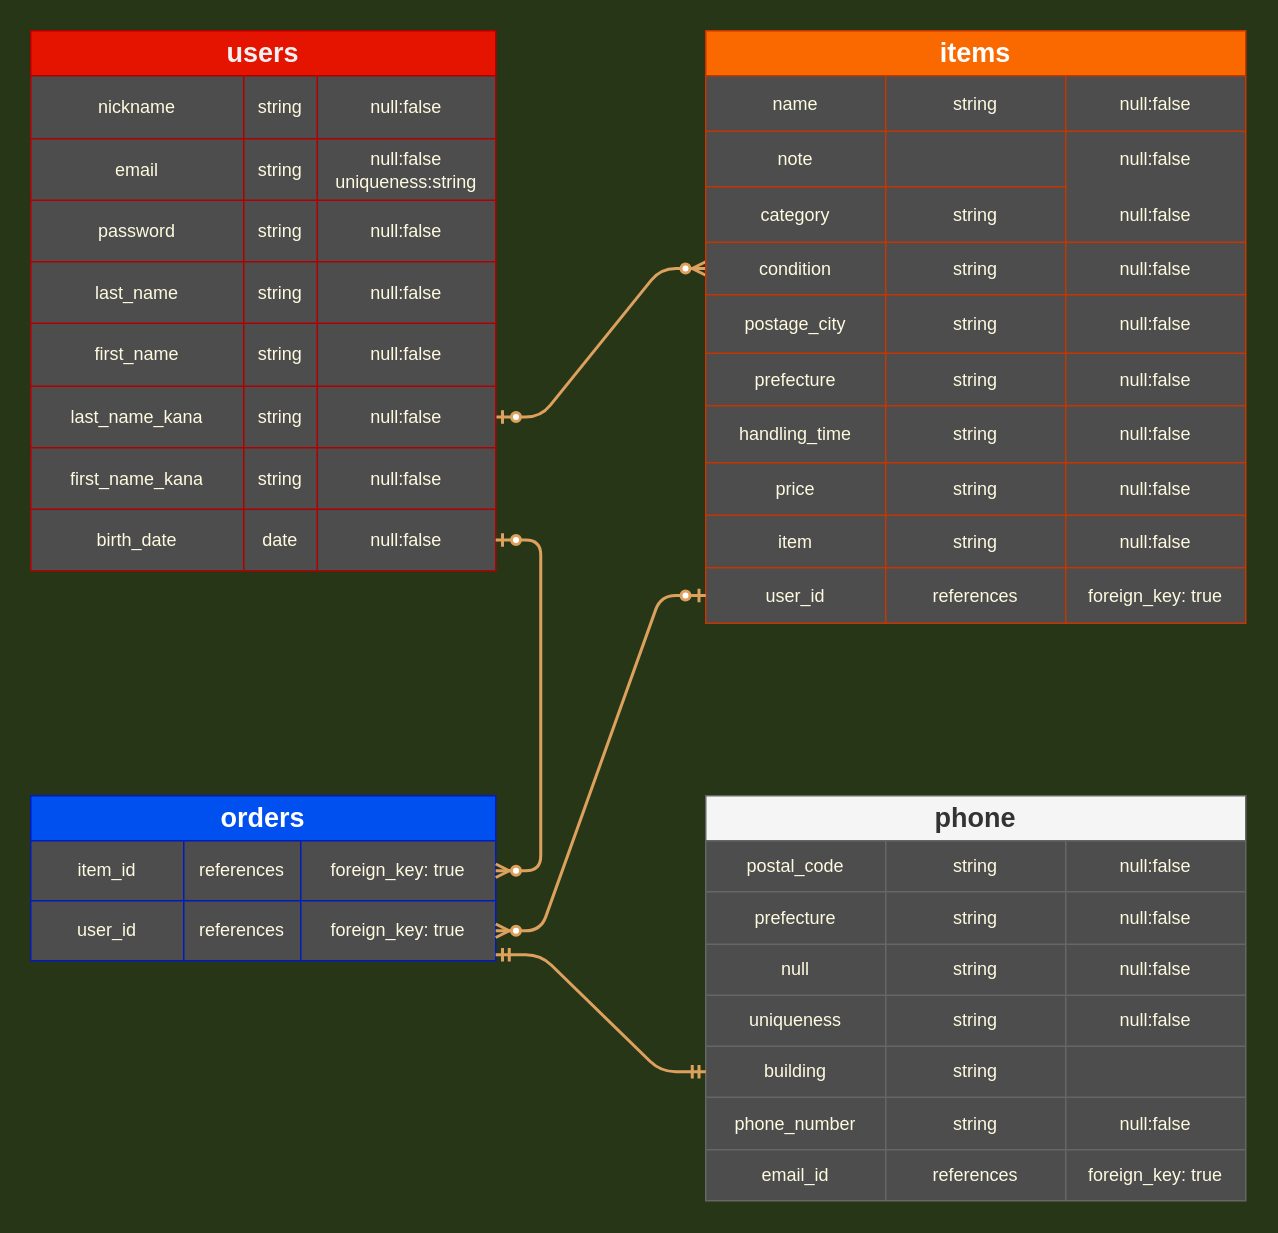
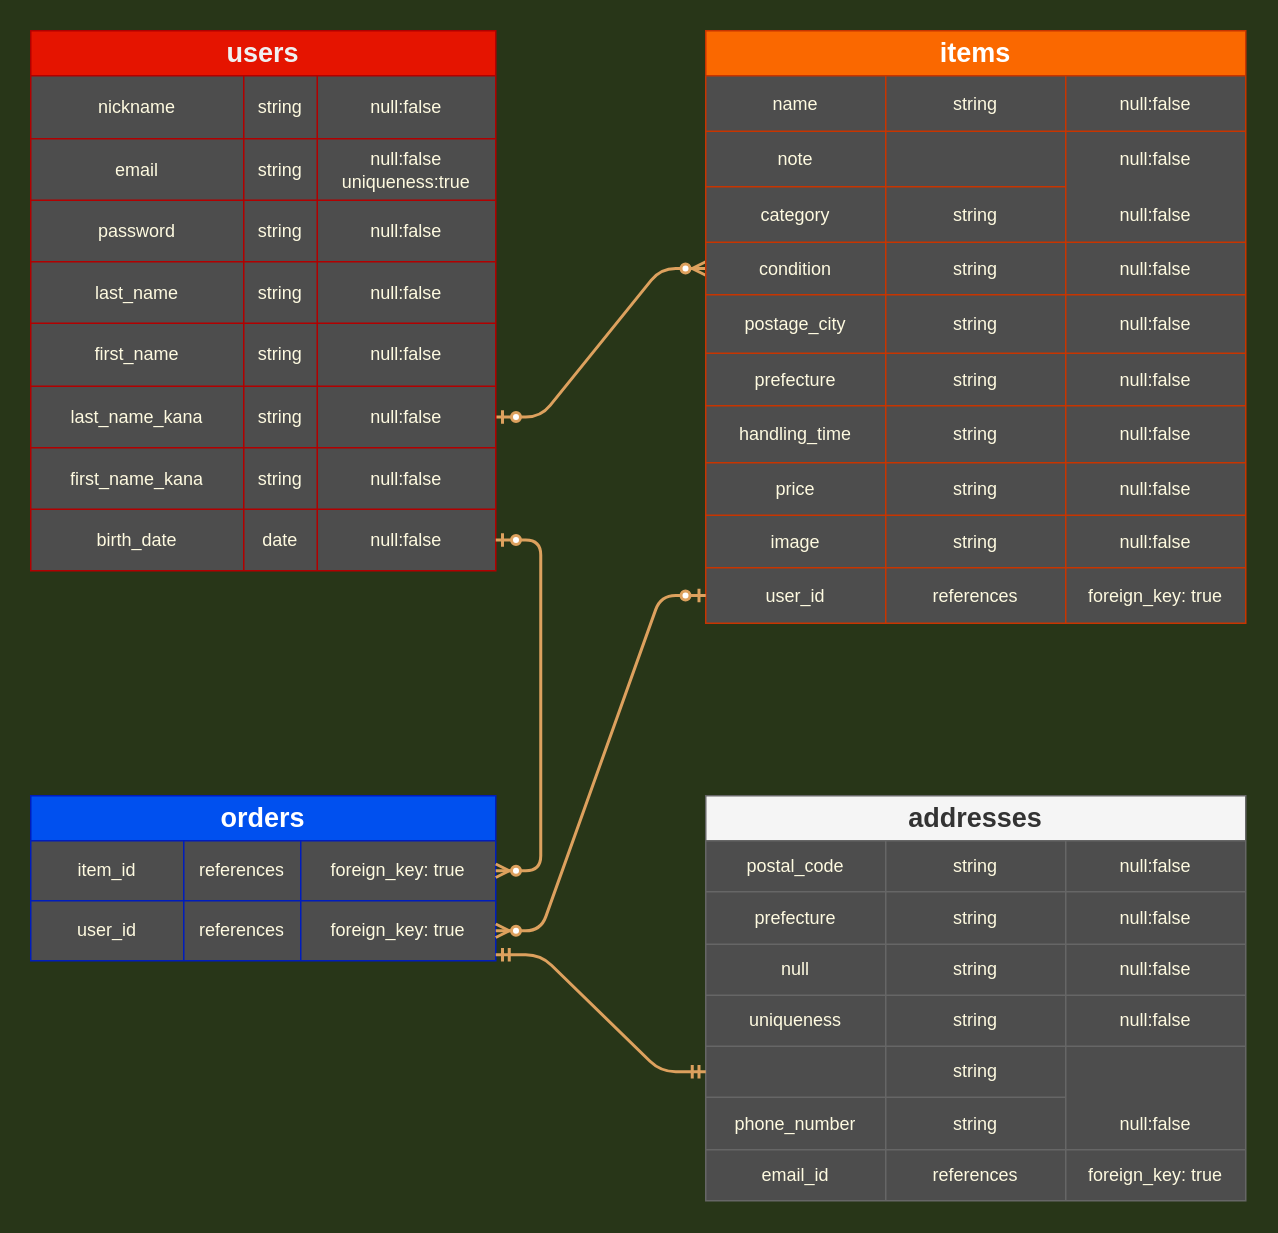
(407, 170) -> (407, 170)
(796, 542) -> (796, 542)
(976, 818) -> (976, 818)
(796, 1072) -> none
